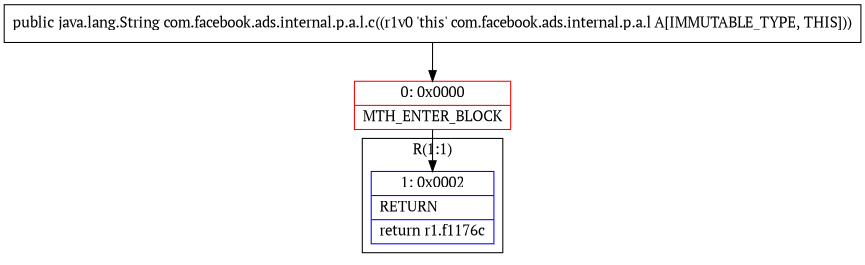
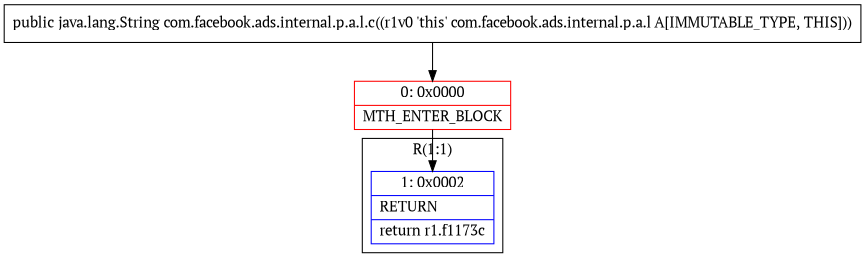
(433, 231) -> (433, 231)
